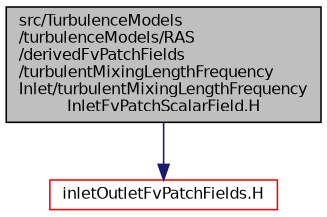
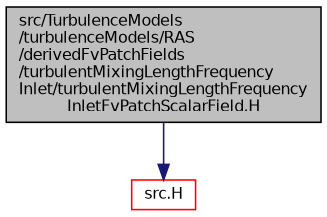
(164, 195) -> (164, 195)
